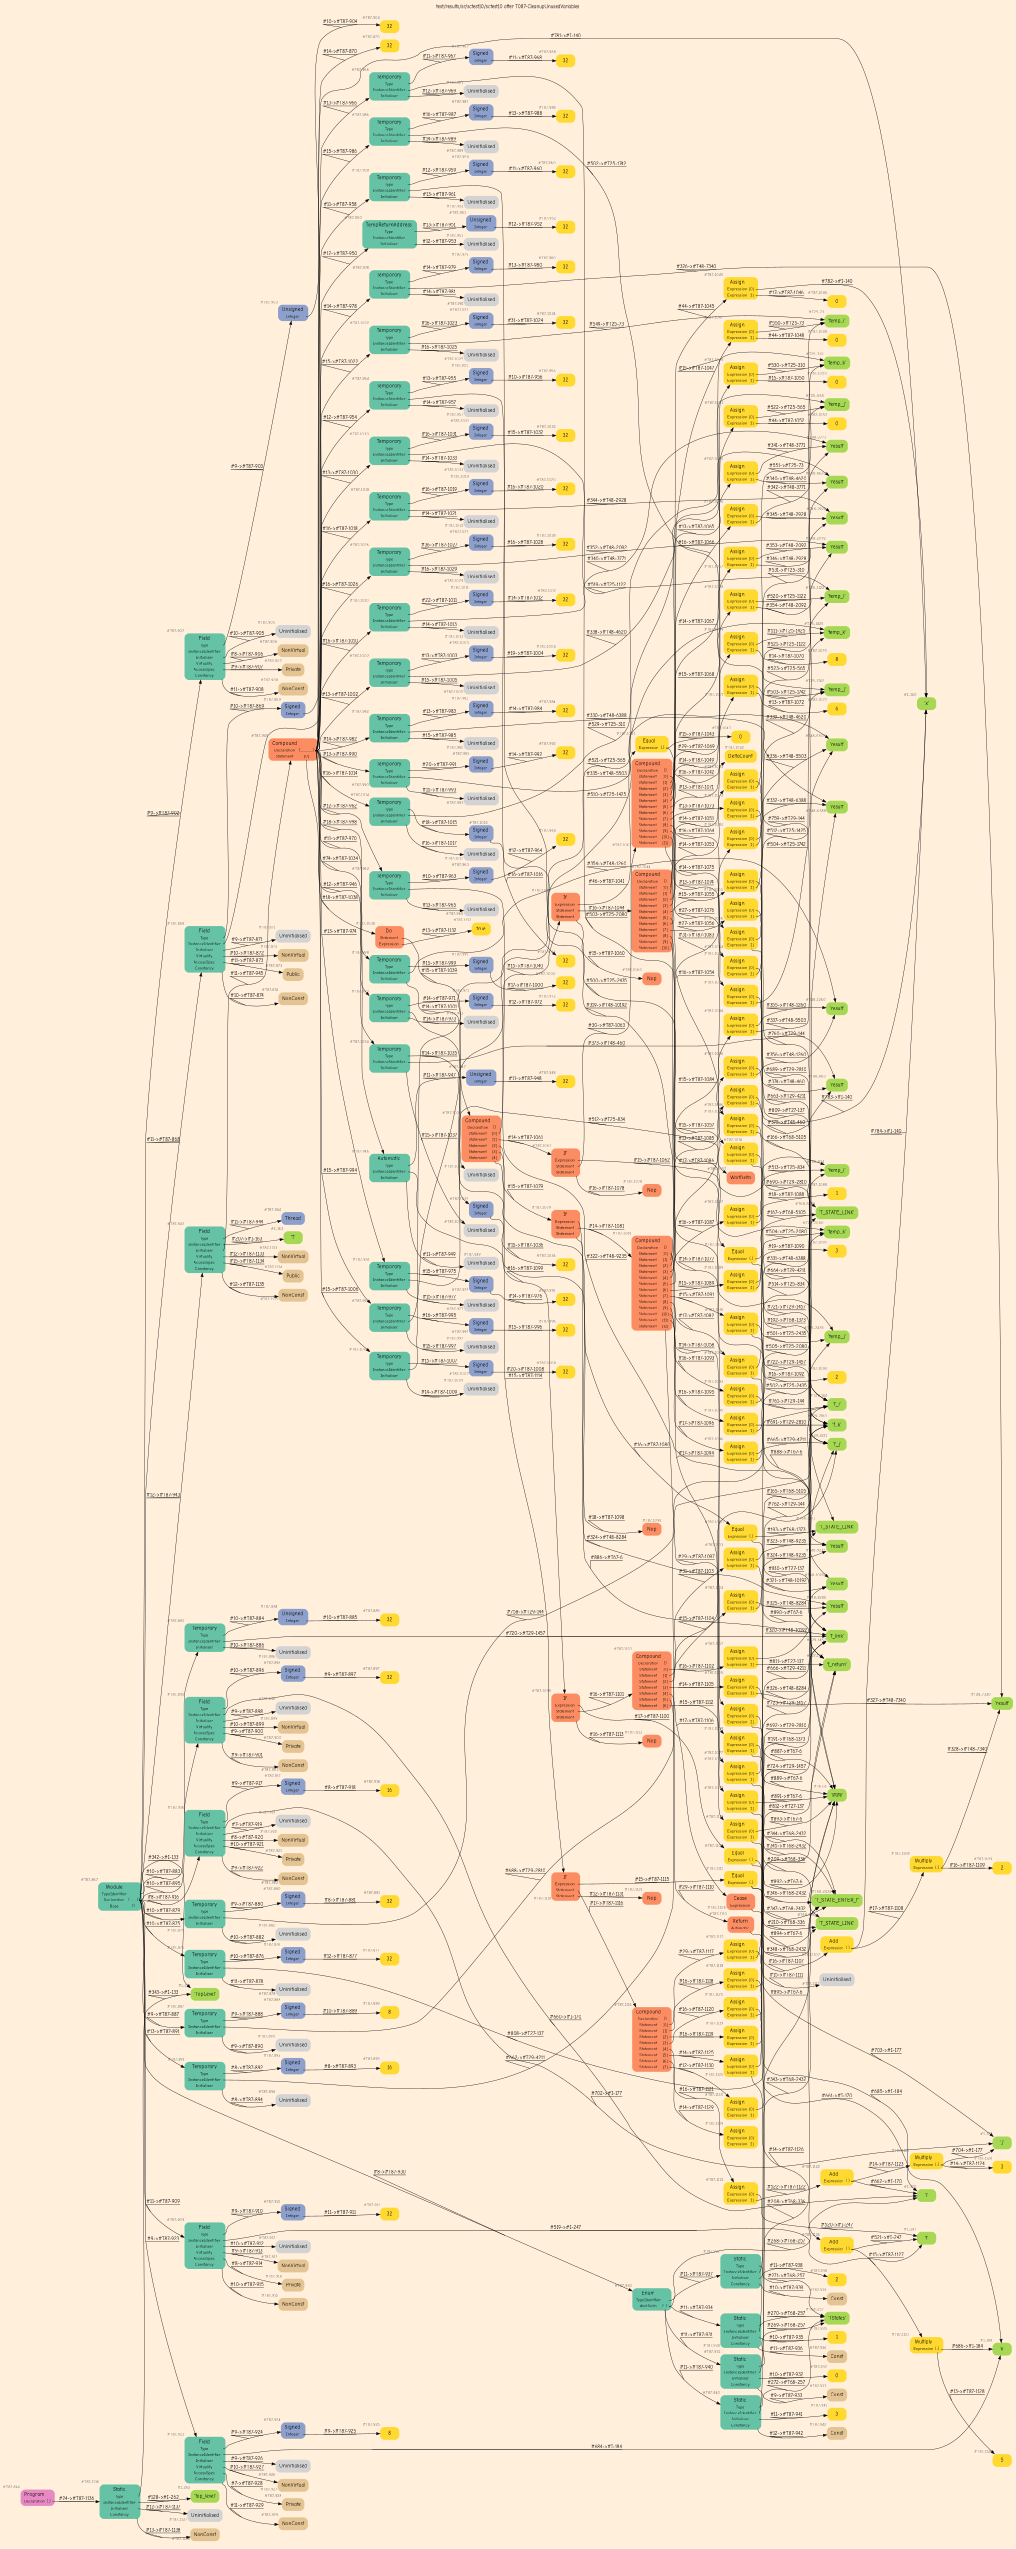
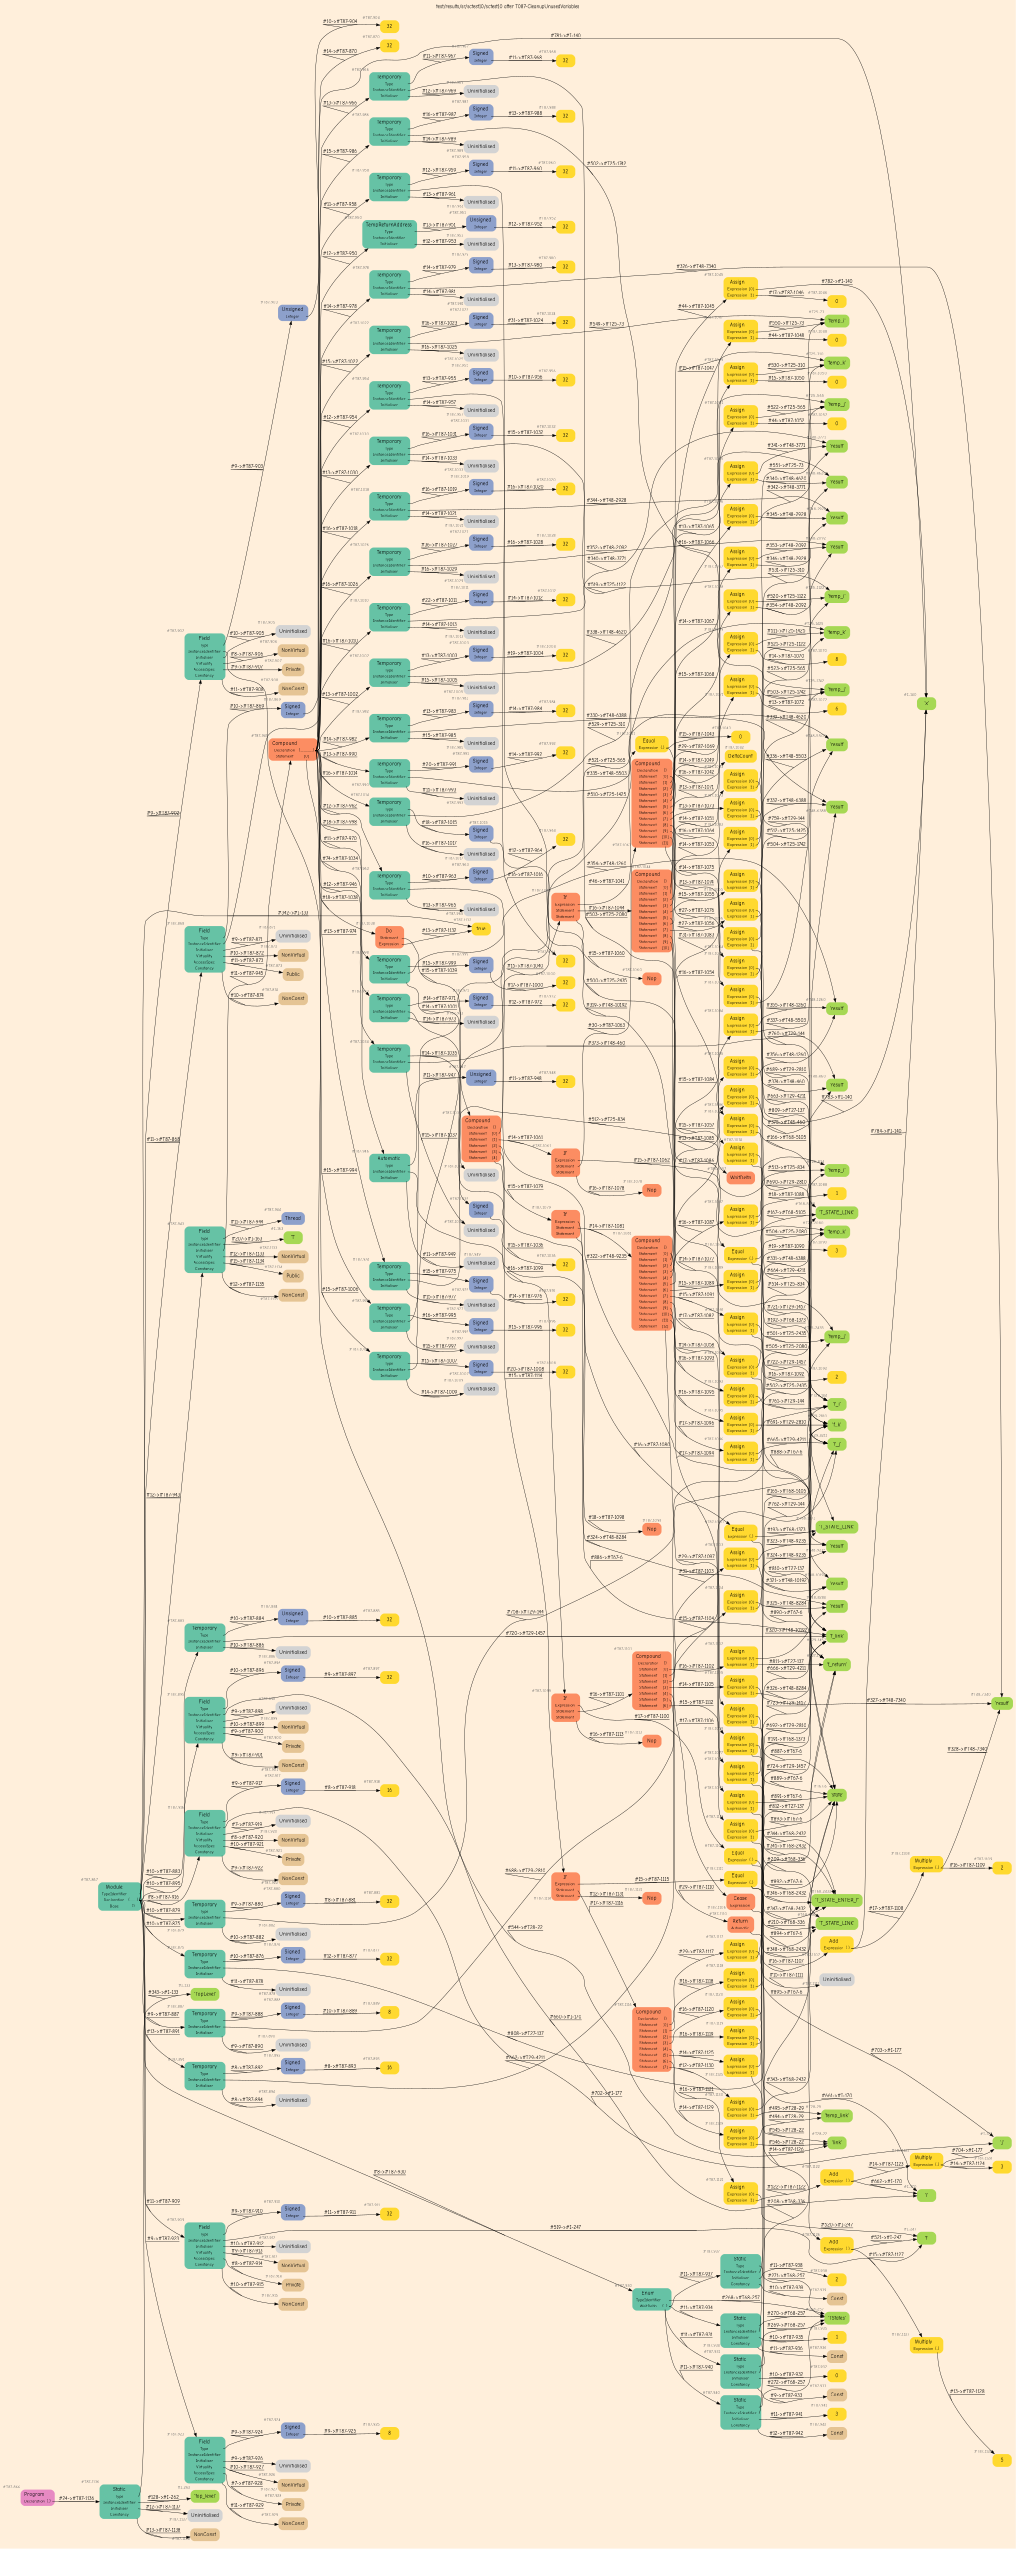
(184, 1888) -> (143, 1212)
none -> (837, 2116)
none -> (837, 2143)
(788, 2250) -> (745, 2301)
(1002, 2349) -> none
